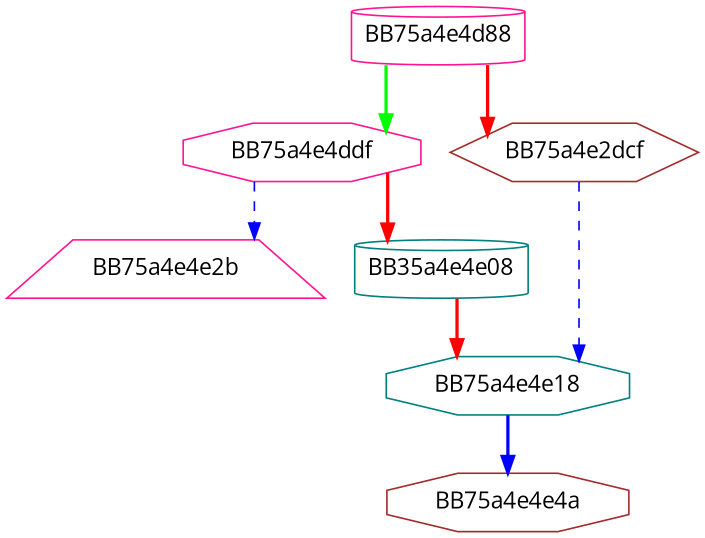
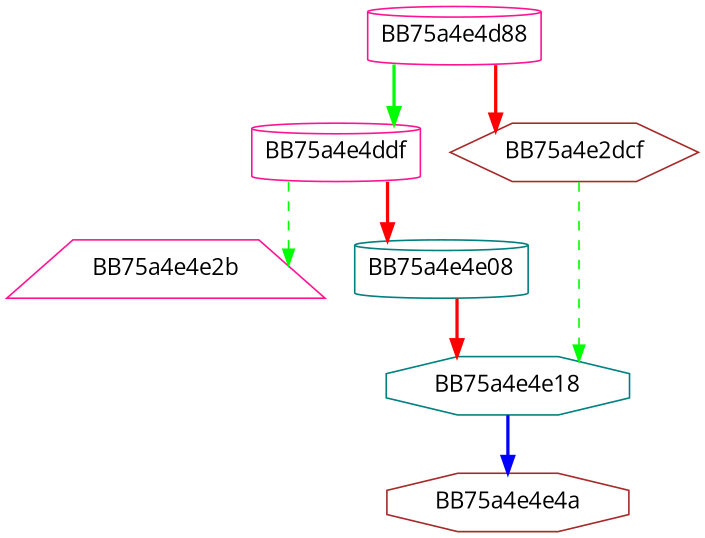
(302, 152) -> (336, 152)
(254, 202) -> (289, 216)
(579, 264) -> (579, 264)
(441, 269) -> (441, 269)
